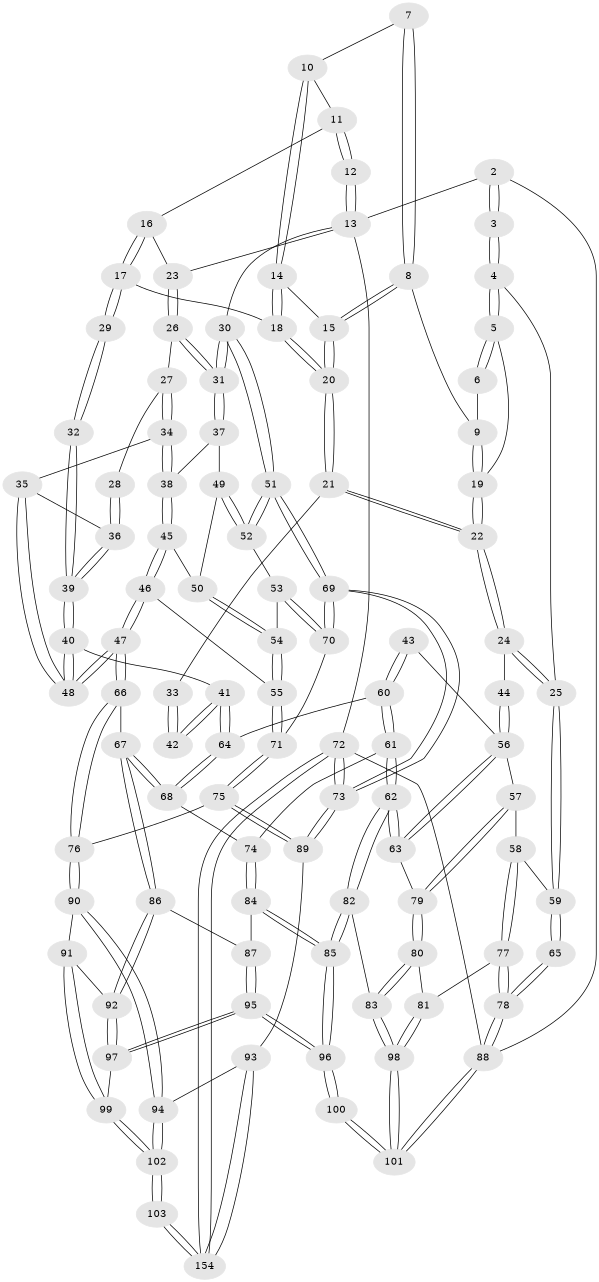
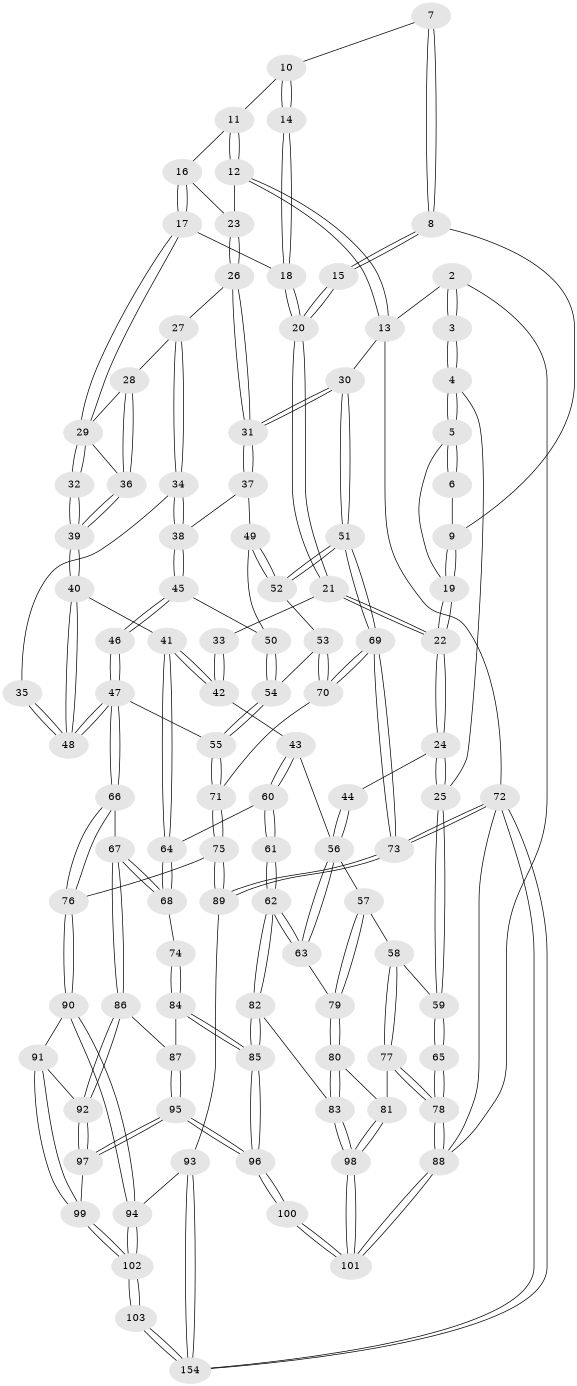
(258, 251) -> (234, 198)
(303, 302) -> none
none -> (106, 407)
(61, 507) -> (105, 459)
(211, 641) -> (167, 720)
none -> (258, 719)
(311, 786) -> none
